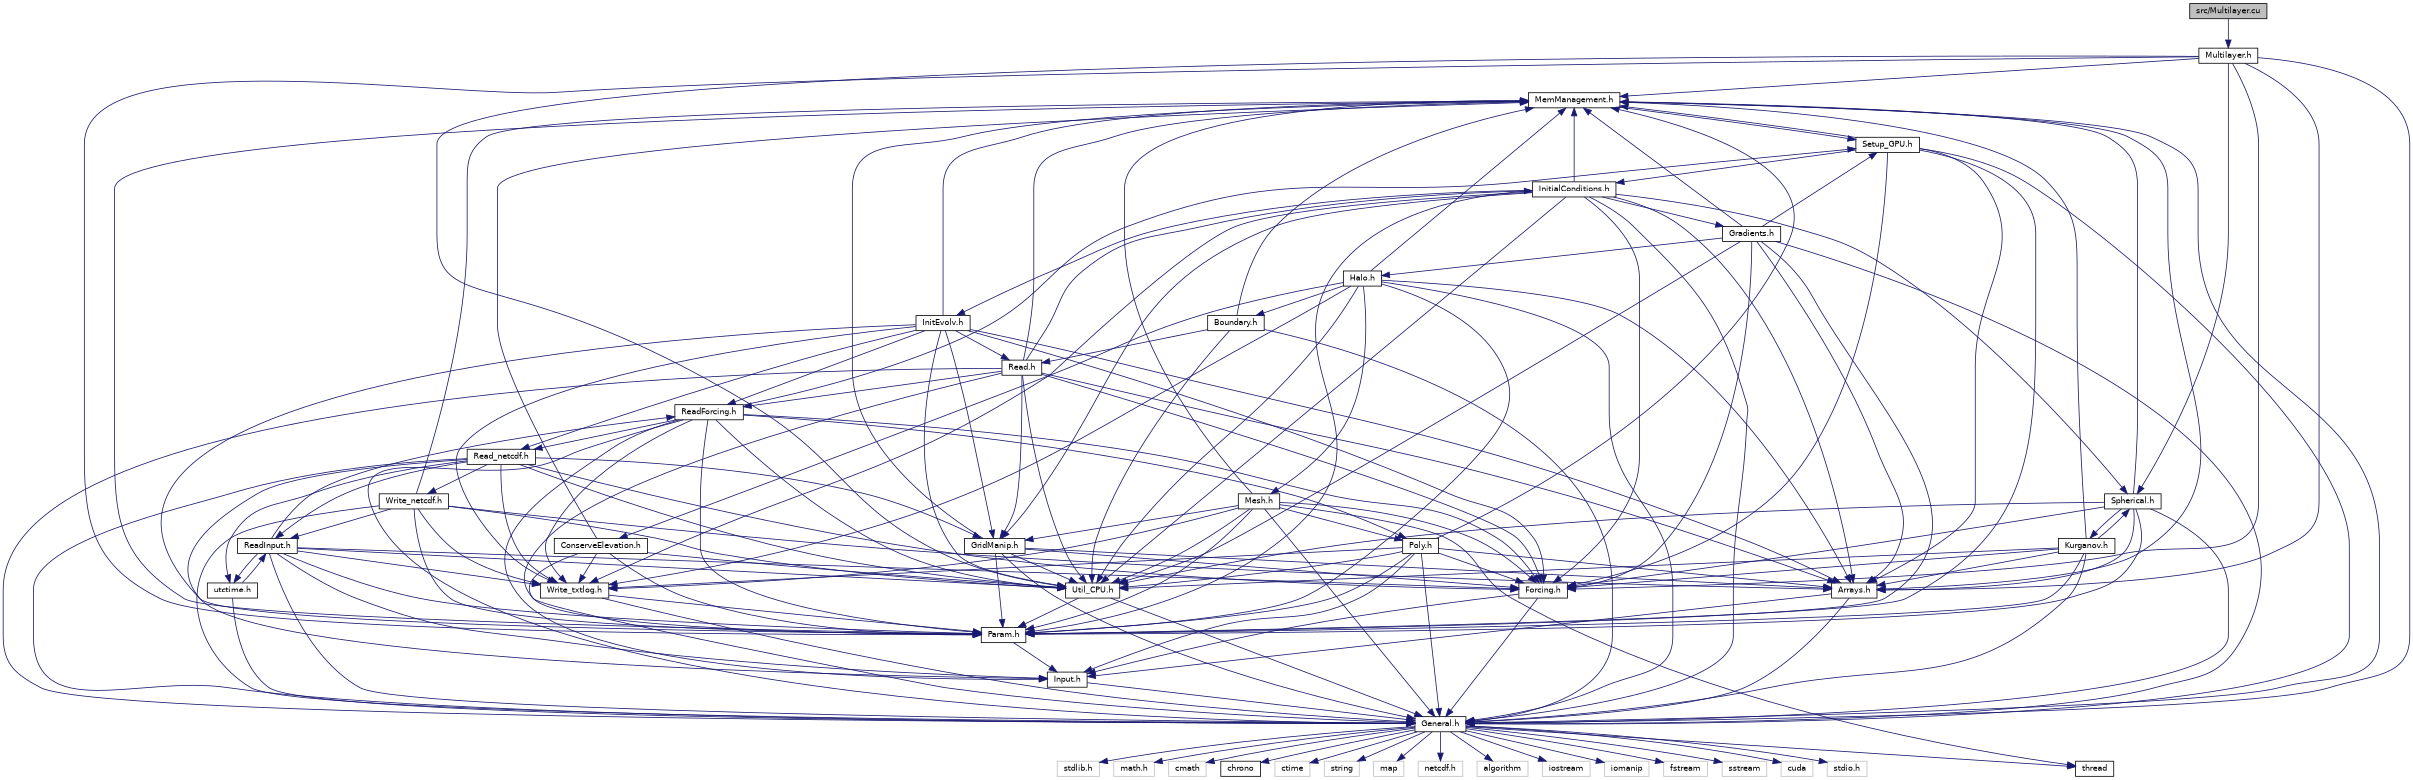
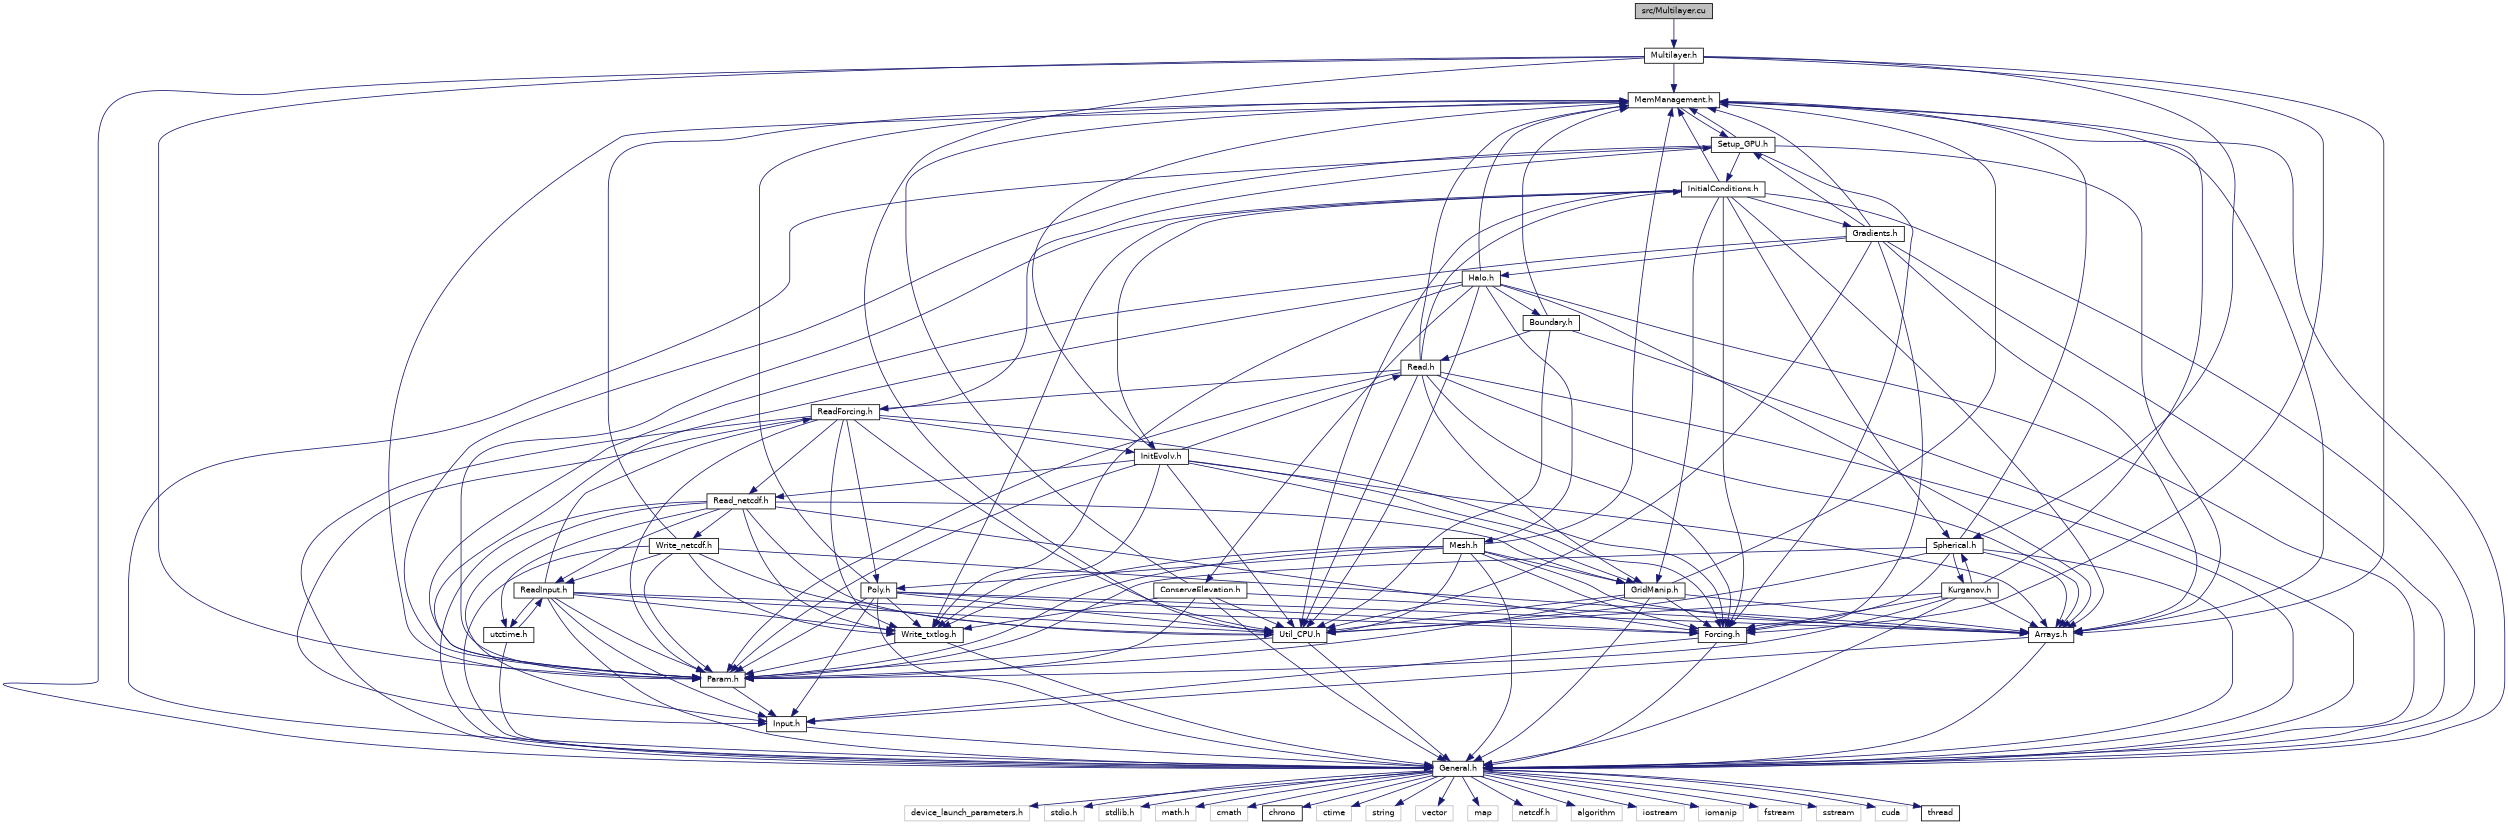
(830, 366) -> (1009, 435)
none -> (1460, 604)
(1639, 657) -> (1748, 617)
none -> (967, 813)
none -> (1434, 813)
